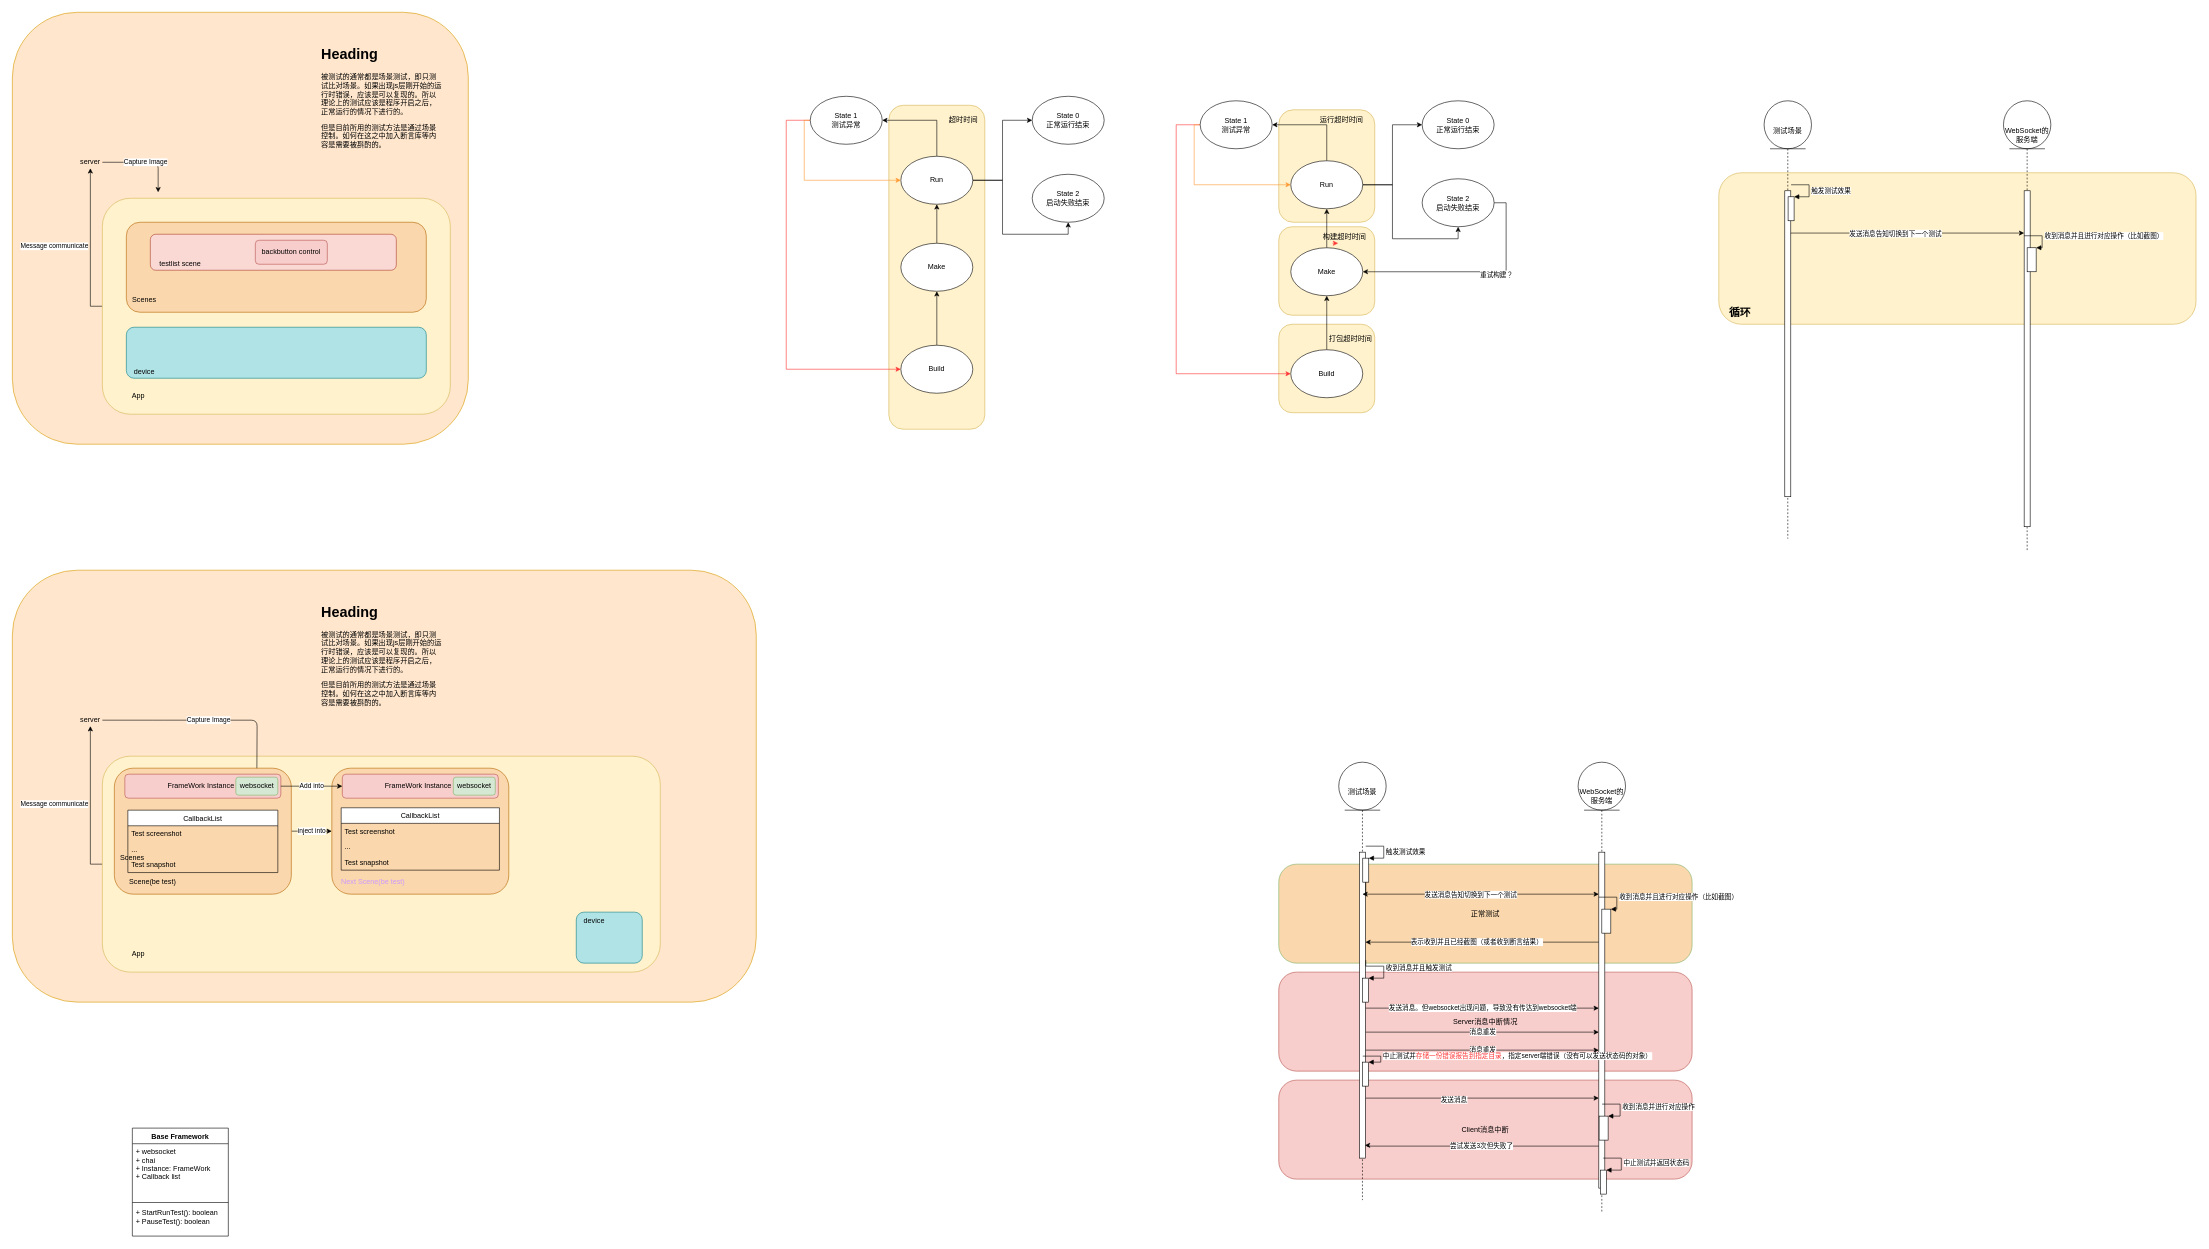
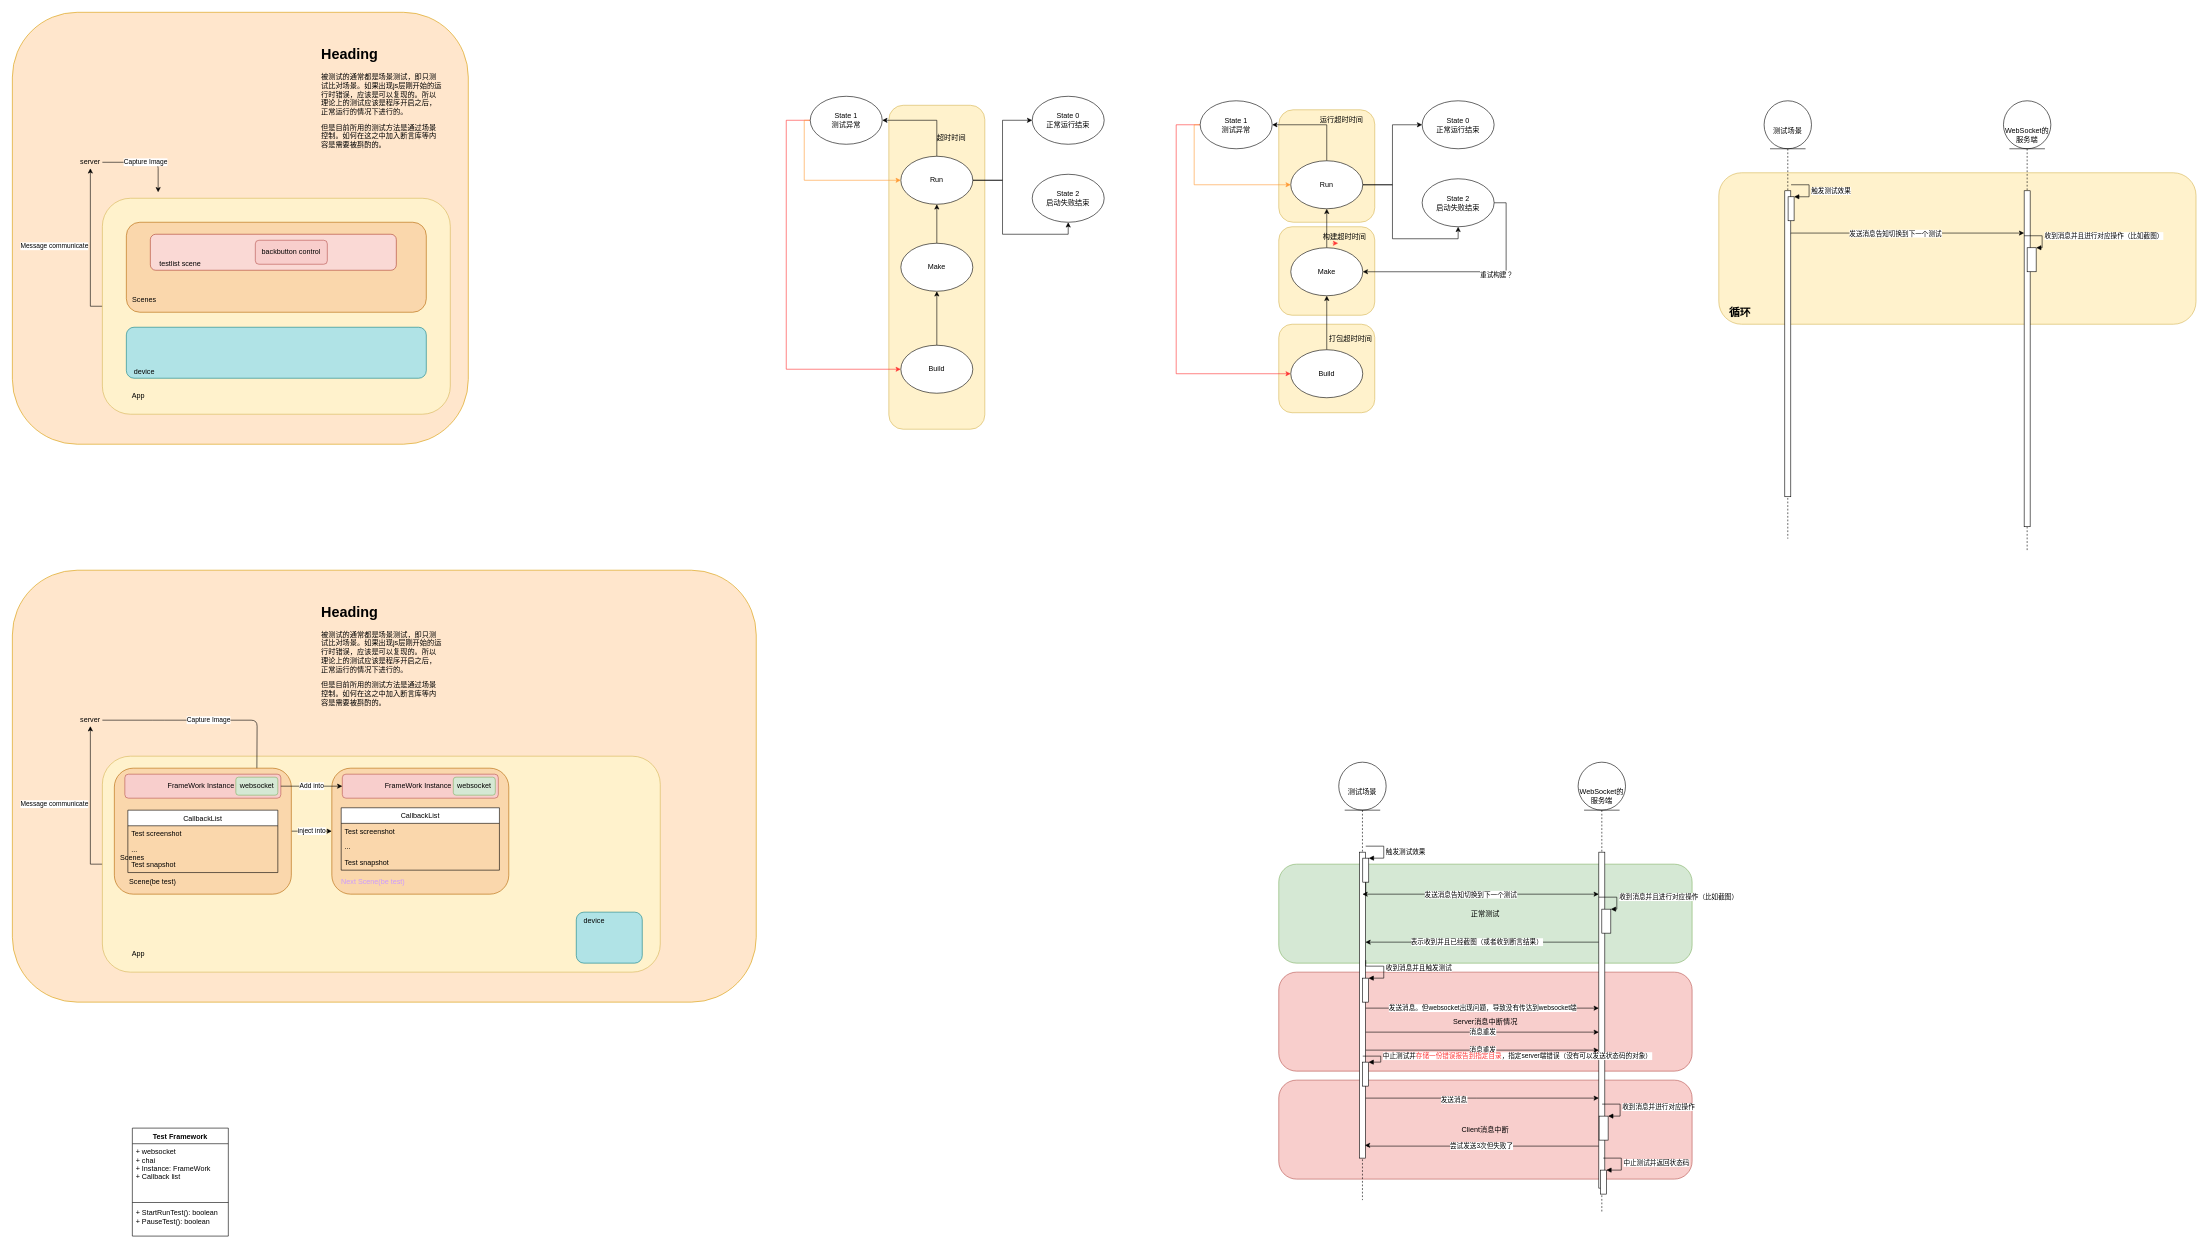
(964, 120) -> (952, 138)
(1486, 914) -> (1486, 914)
(180, 1136) -> (180, 1136)
